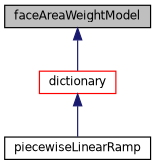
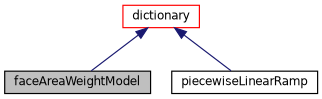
(78, 56) -> (115, 53)
